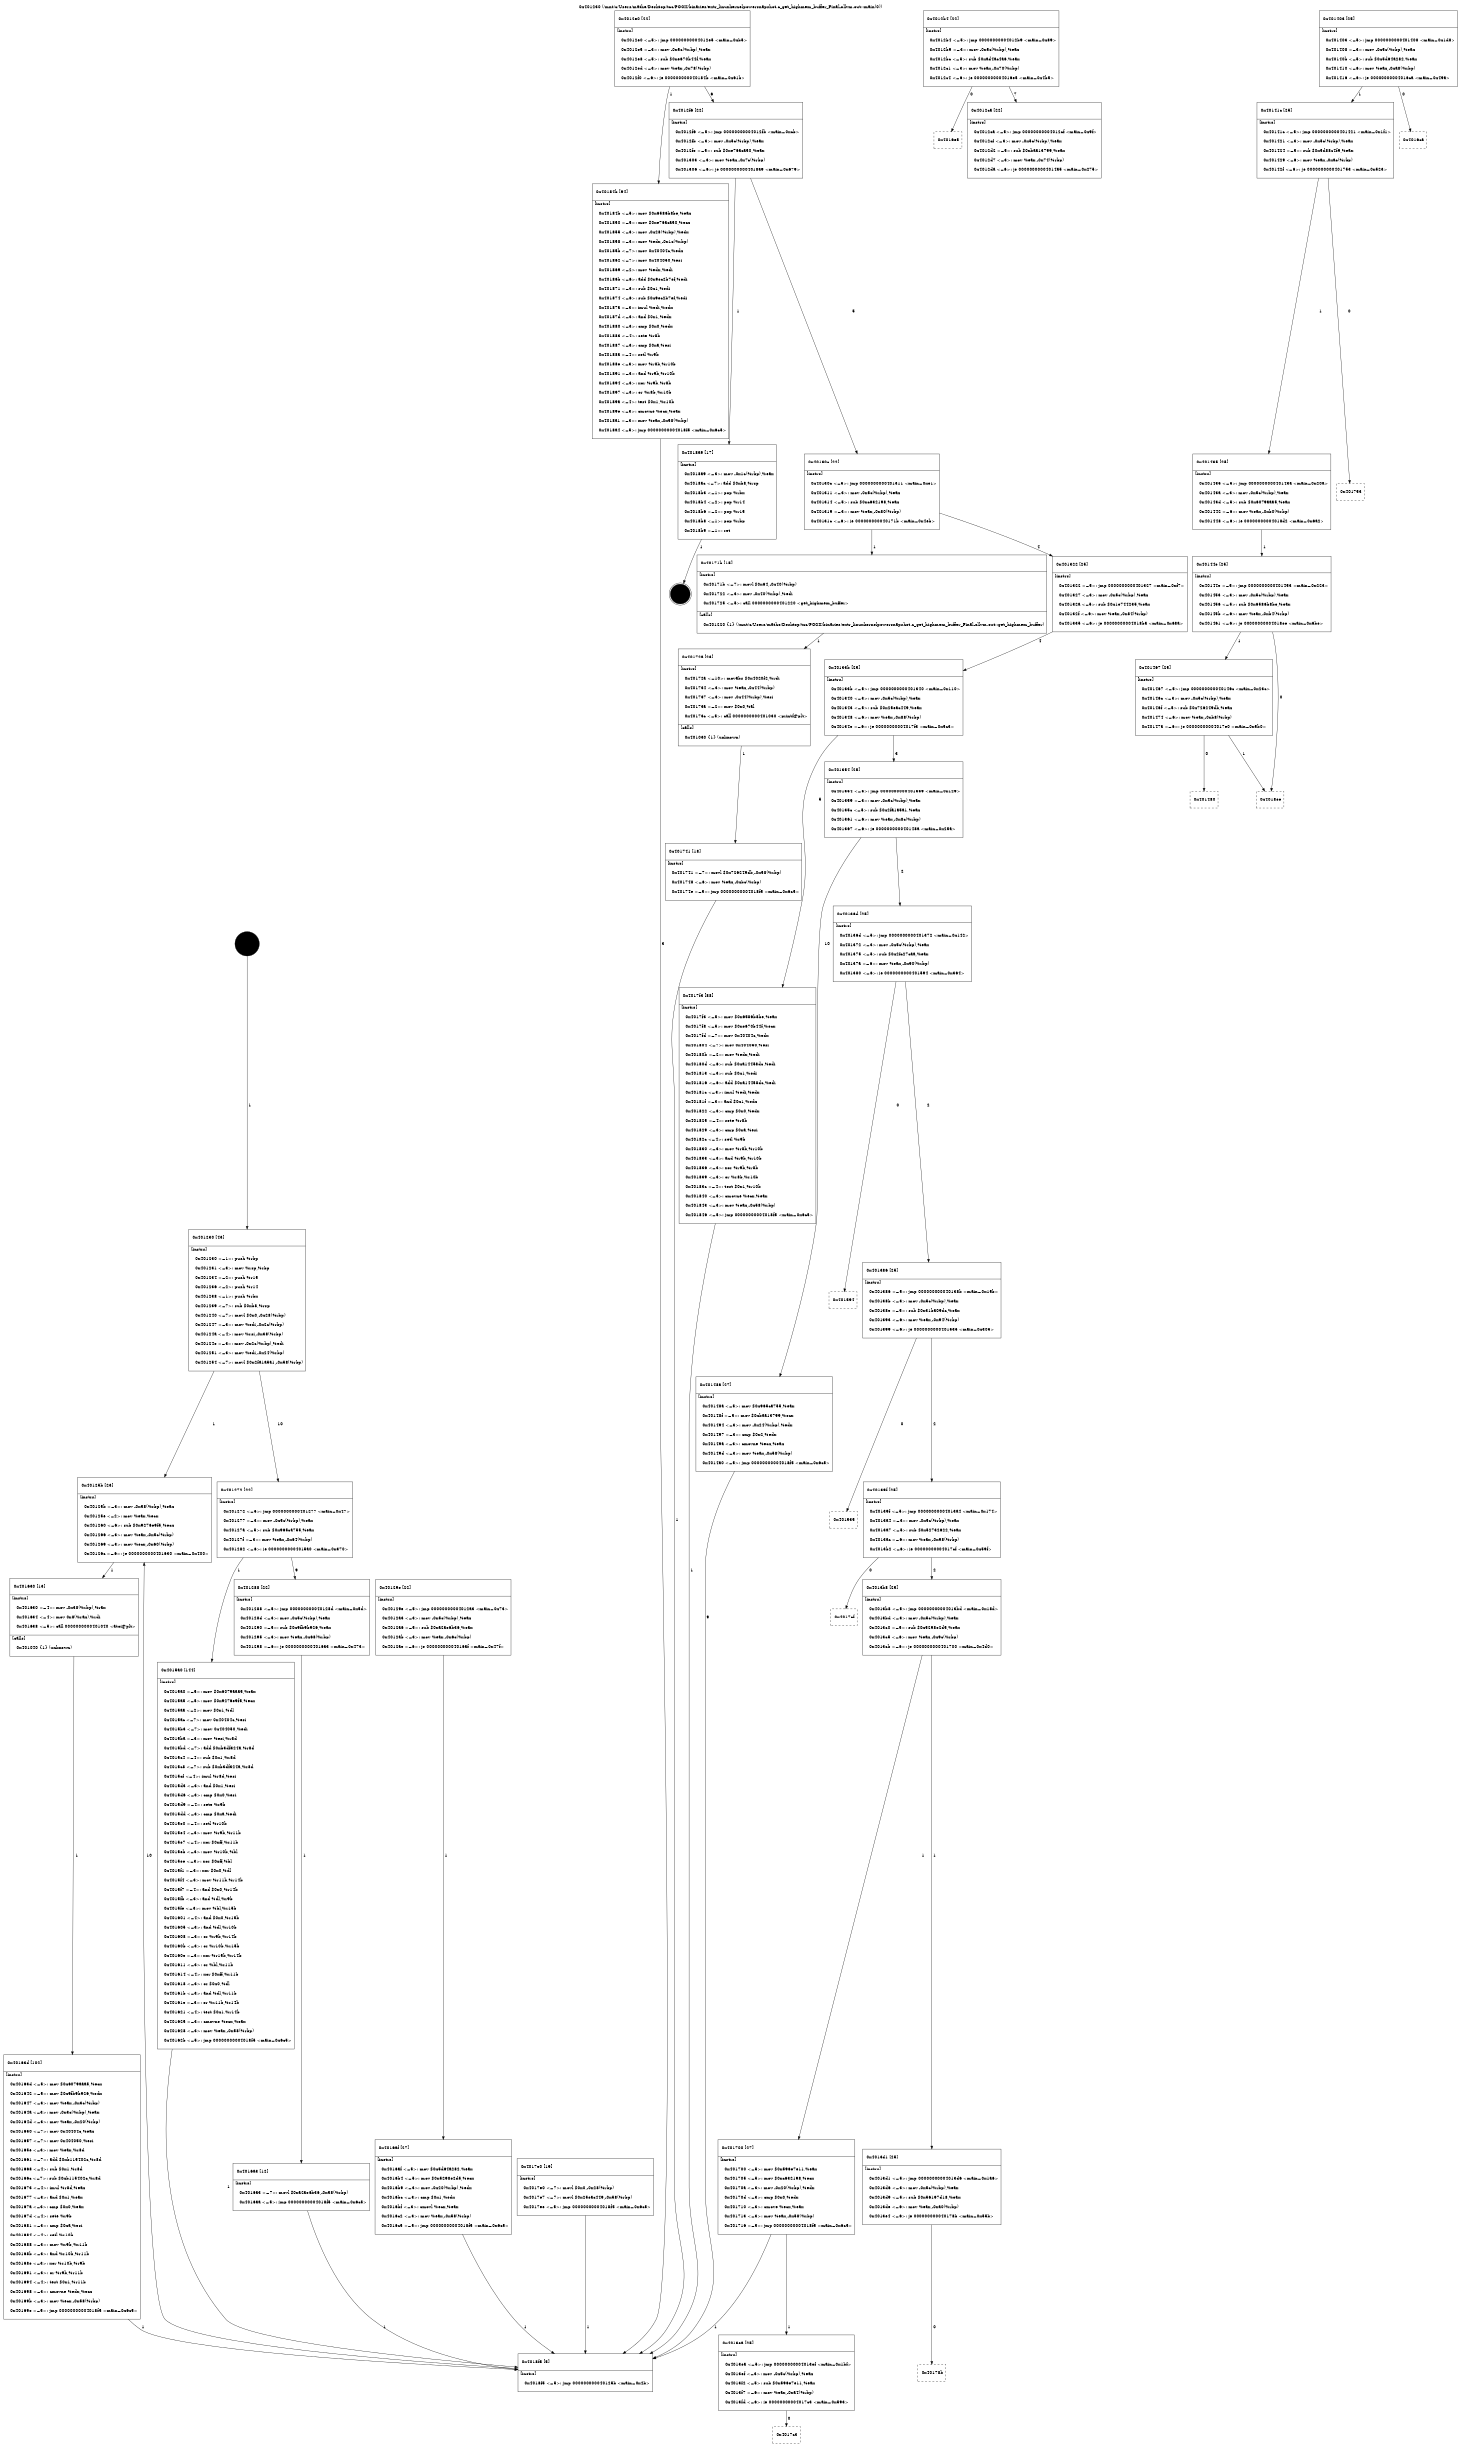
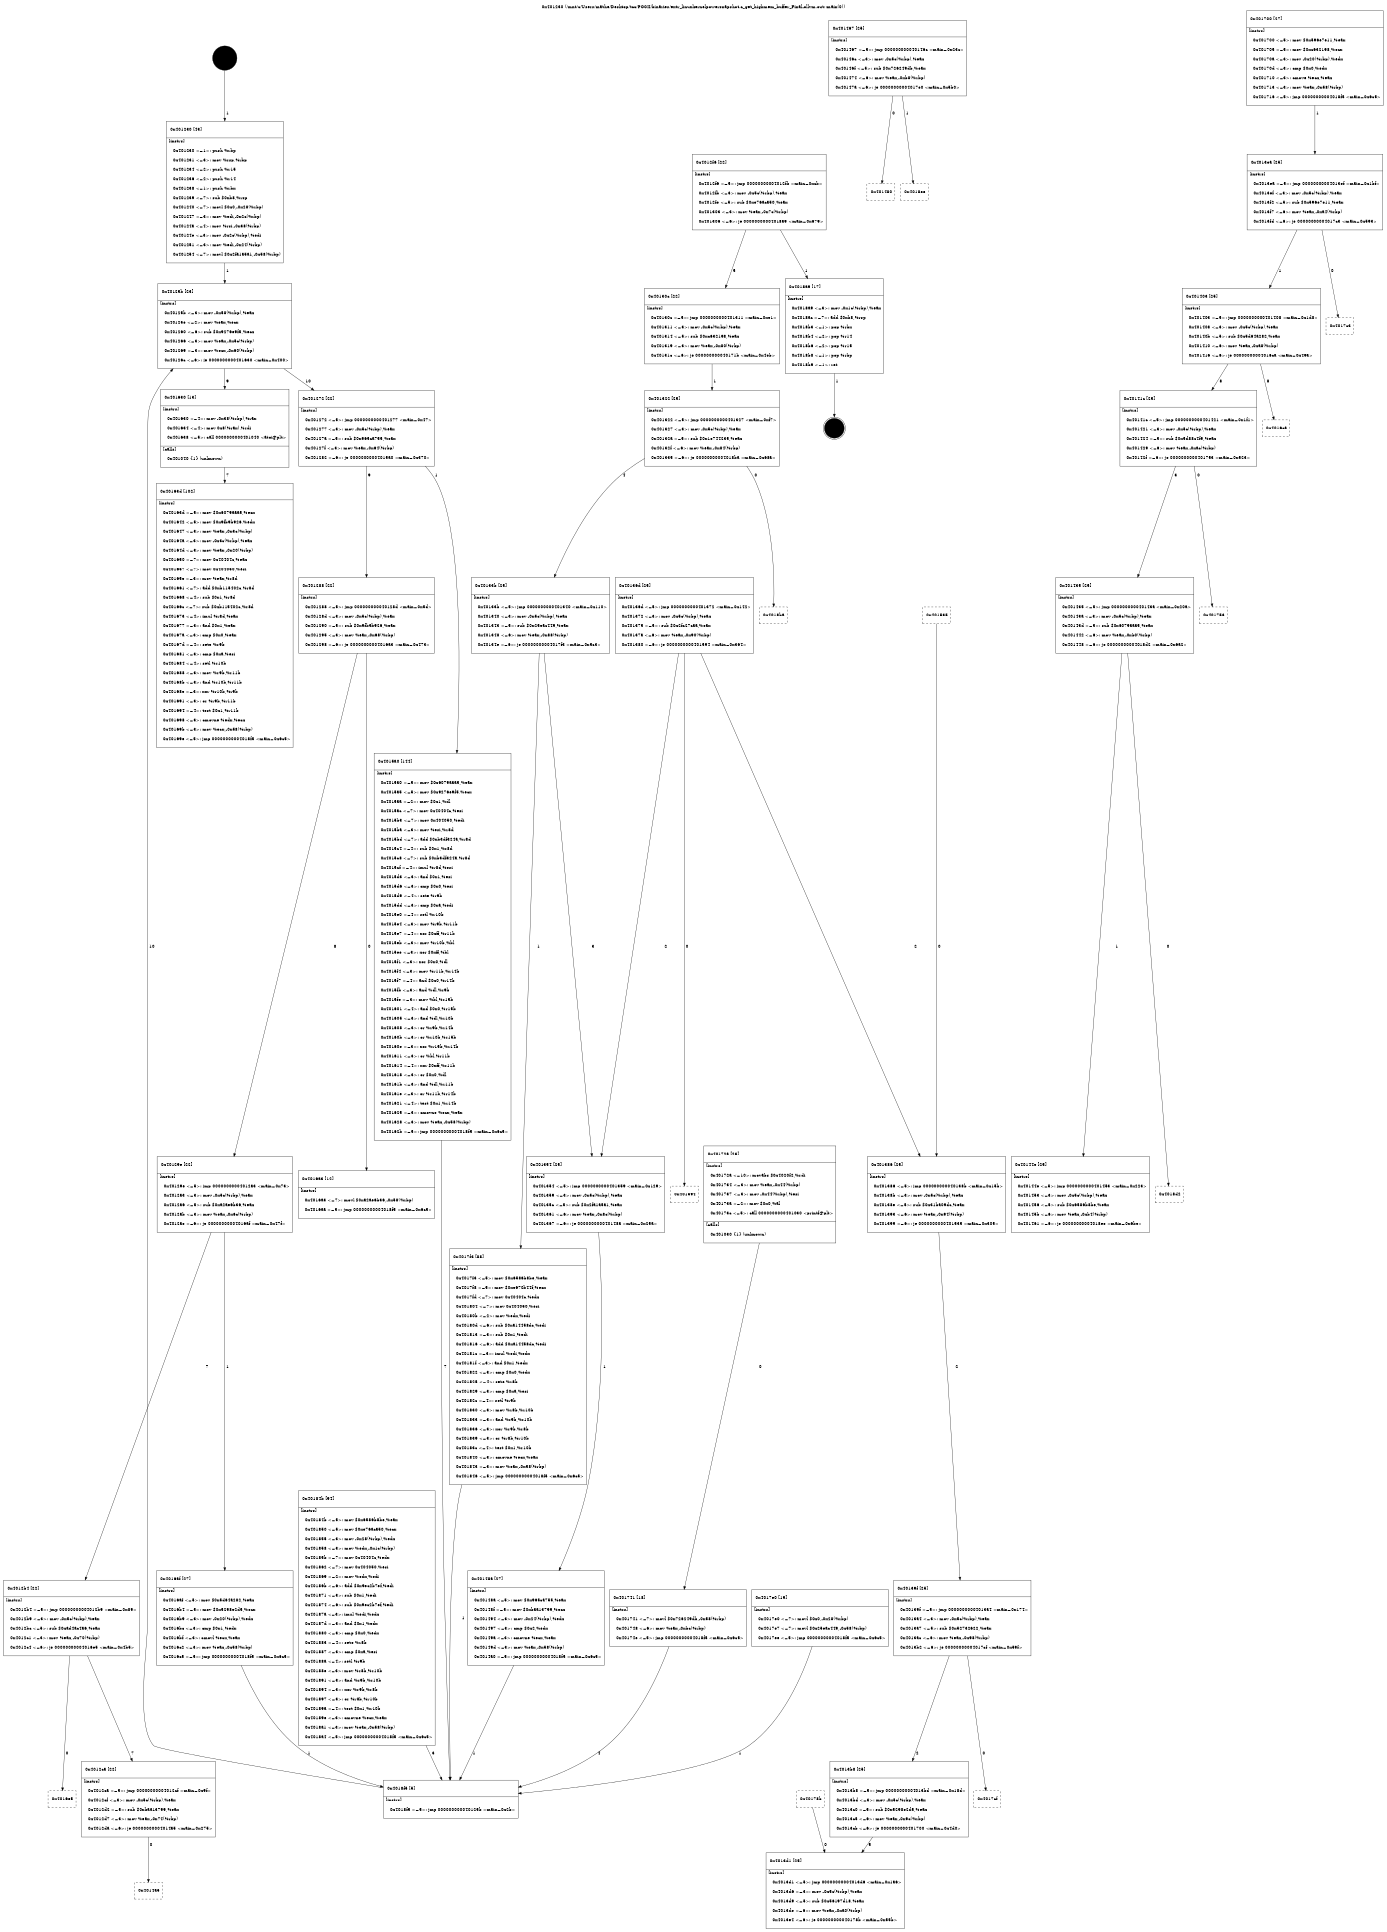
(682, 49) -> none
(1359, 94) -> (1220, 381)
(1403, 94) -> (1267, 381)
none -> (1284, 258)
(1320, 311) -> (1175, 475)
(1038, 547) -> (714, 381)
(872, 594) -> none
none -> (773, 615)
(1234, 644) -> none
(1278, 710) -> none
(743, 754) -> (760, 1367)
(820, 800) -> (538, 947)
(898, 870) -> (640, 903)
none -> (296, 903)
(827, 944) -> (604, 1367)
none -> (1169, 1194)
none -> (152, 1396)
(882, 1423) -> (937, 889)
(269, 1425) -> (298, 379)
(677, 1520) -> (599, 1753)
(111, 1570) -> (227, 381)
(707, 1617) -> (474, 1753)
(76, 1856) -> (227, 475)
(304, 1856) -> (369, 947)
(934, 1856) -> (869, 1845)
none -> (148, 1891)
(861, 1896) -> none
(228, 2187) -> (445, 1367)
(932, 2293) -> (818, 1829)
(728, 2310) -> none
(382, 2326) -> none
(318, 2357) -> none
